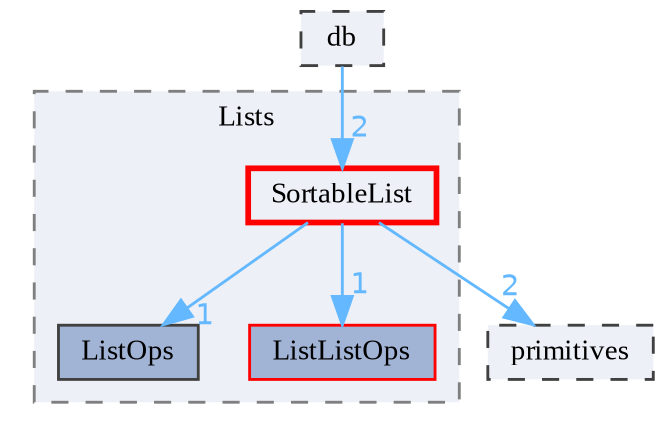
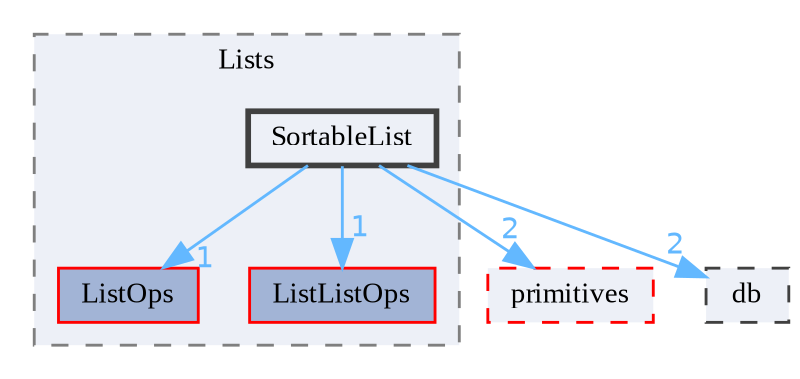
(342, 110) -> (543, 216)
(342, 195) -> (342, 138)
(128, 352) -> (128, 295)
(571, 352) -> (571, 295)
